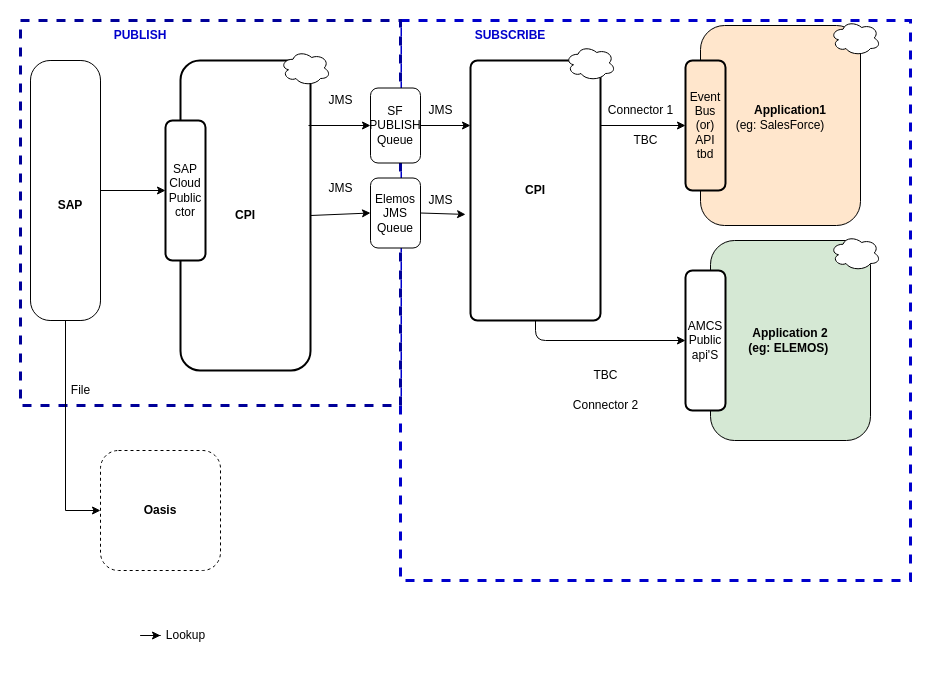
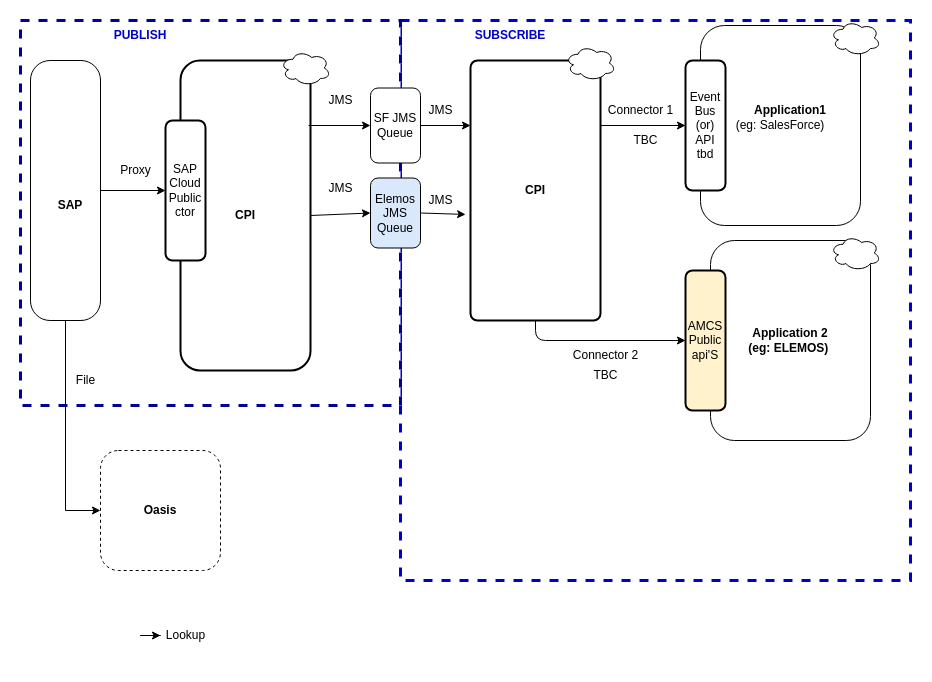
(396, 126) -> (396, 126)
(706, 126) -> (706, 126)
(781, 126) -> (781, 126)
none -> (136, 171)
(396, 213) -> (396, 213)
(706, 341) -> (706, 341)
(791, 341) -> (791, 341)
(81, 391) -> (86, 381)
(606, 406) -> (606, 356)
